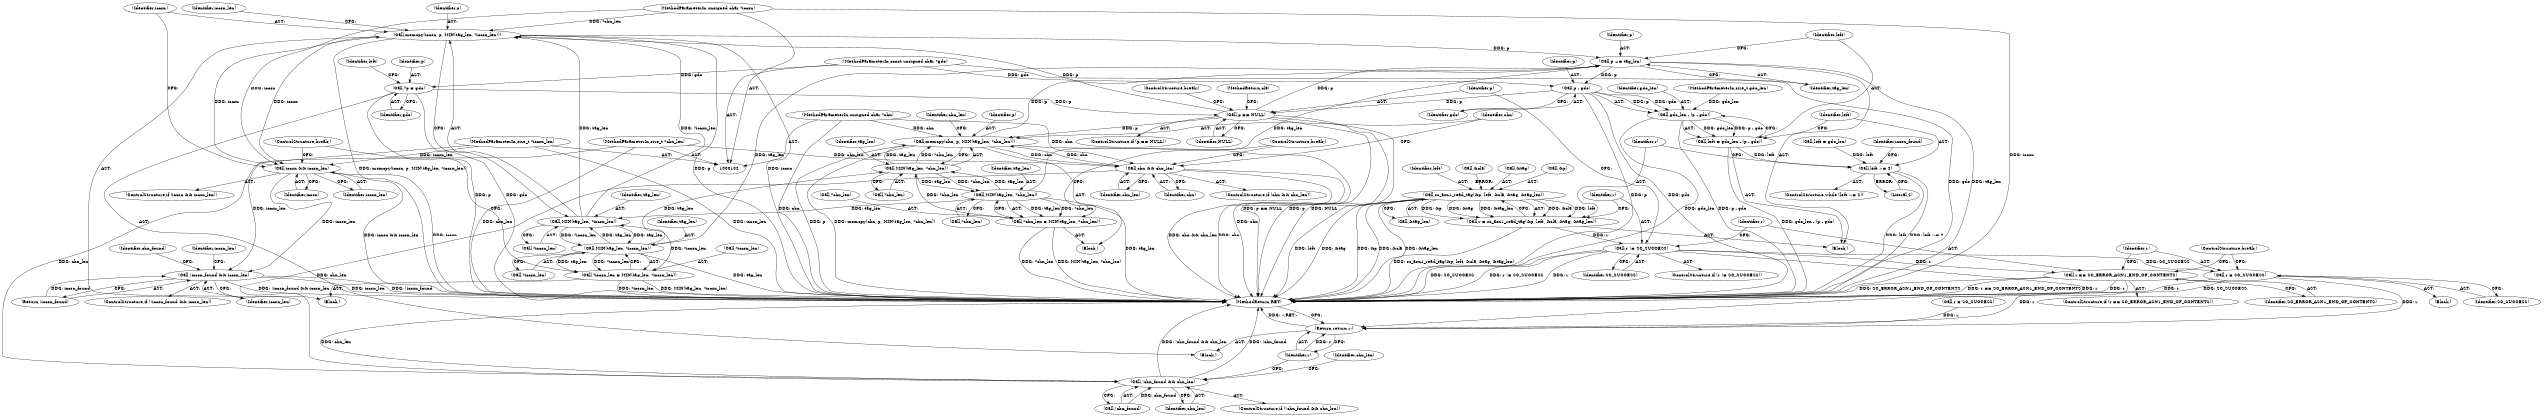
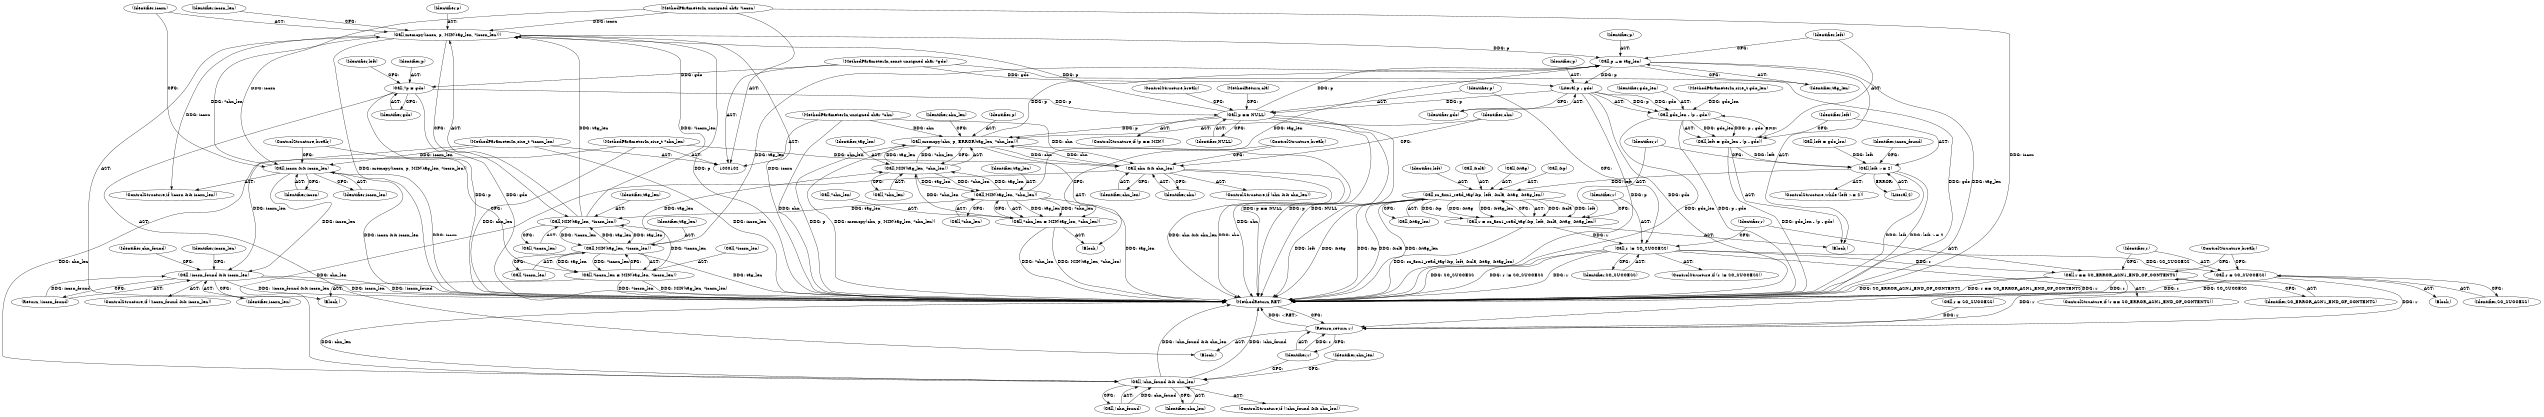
(605, 22) -> (605, 22)
(287, 77) -> (229, 56)
(1576, 88) -> (1576, 88)
(227, 102) -> (227, 102)
(1772, 128) -> (1772, 128)
(965, 142) -> (965, 142)
(1128, 142) -> (1128, 142)
none -> (1685, 175)
(1485, 182) -> (1485, 182)
(1904, 182) -> (1904, 182)
